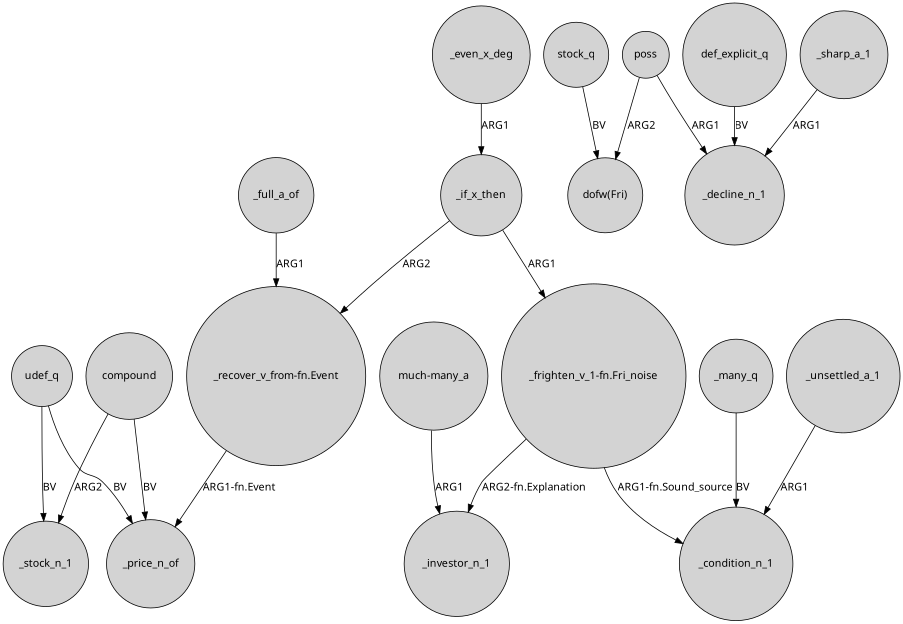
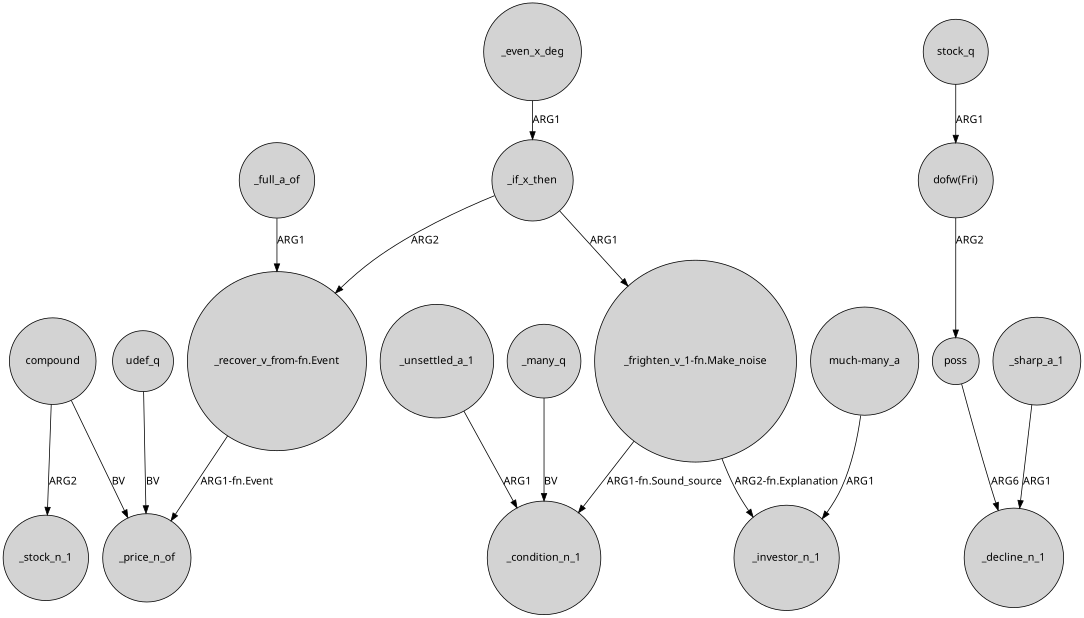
(735, 55) -> none
(629, 115) -> (956, 274)
(599, 126) -> (970, 120)
(706, 126) -> (1005, 482)
(594, 376) -> (696, 361)
(42, 460) -> none
